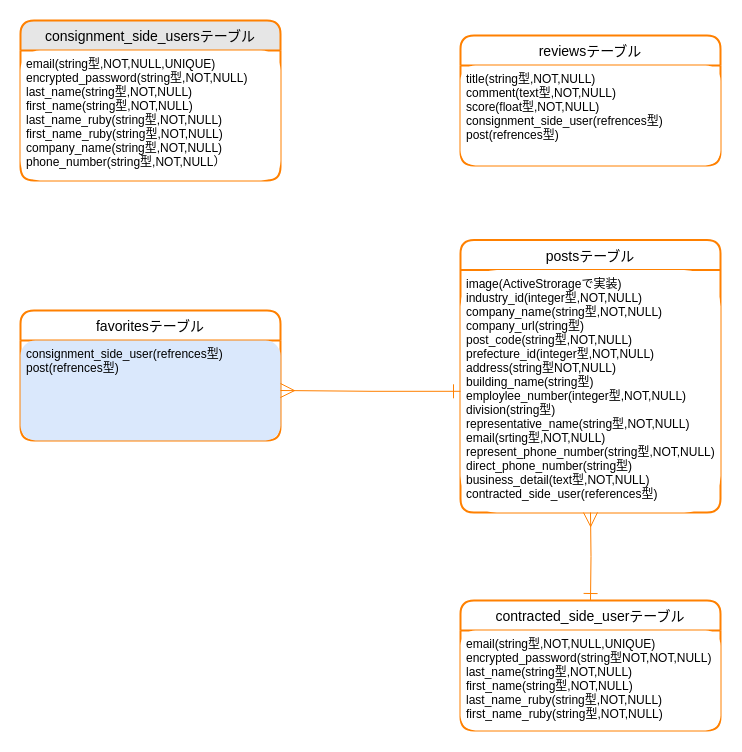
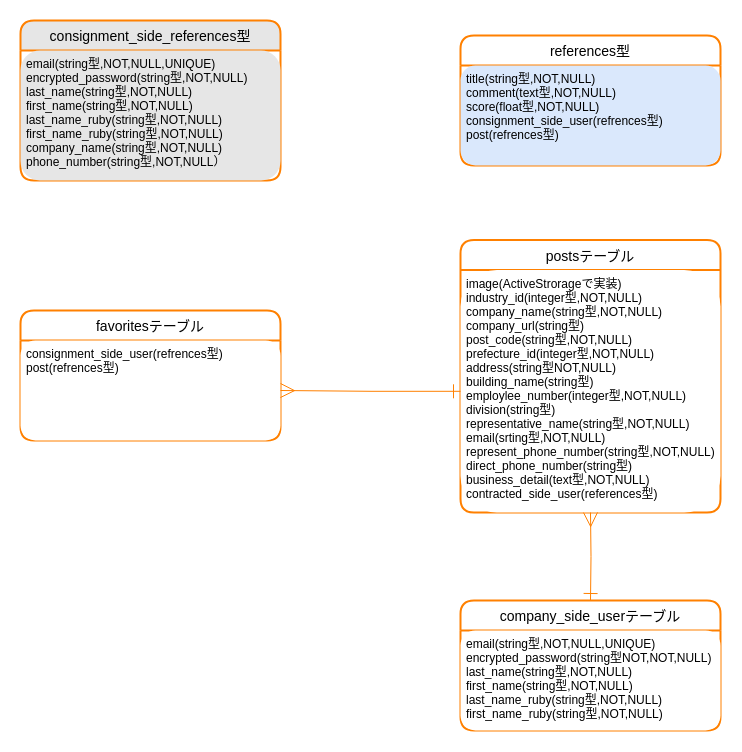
(150, 36) -> (150, 36)
(590, 51) -> (590, 51)
(151, 116) -> (151, 116)
(591, 116) -> (591, 116)
(151, 391) -> (151, 391)
(590, 616) -> (590, 616)
